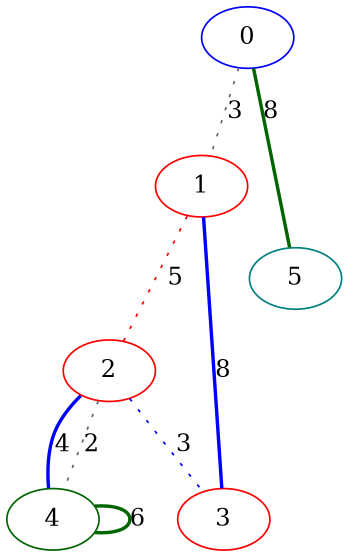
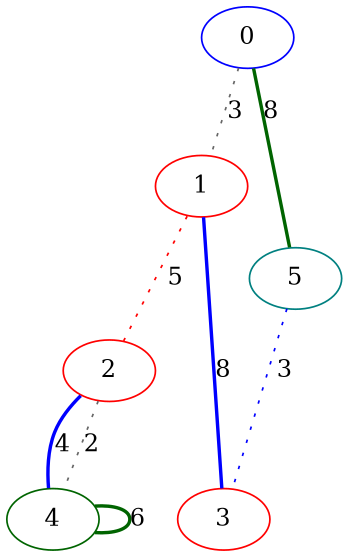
(166, 445) -> (260, 399)
